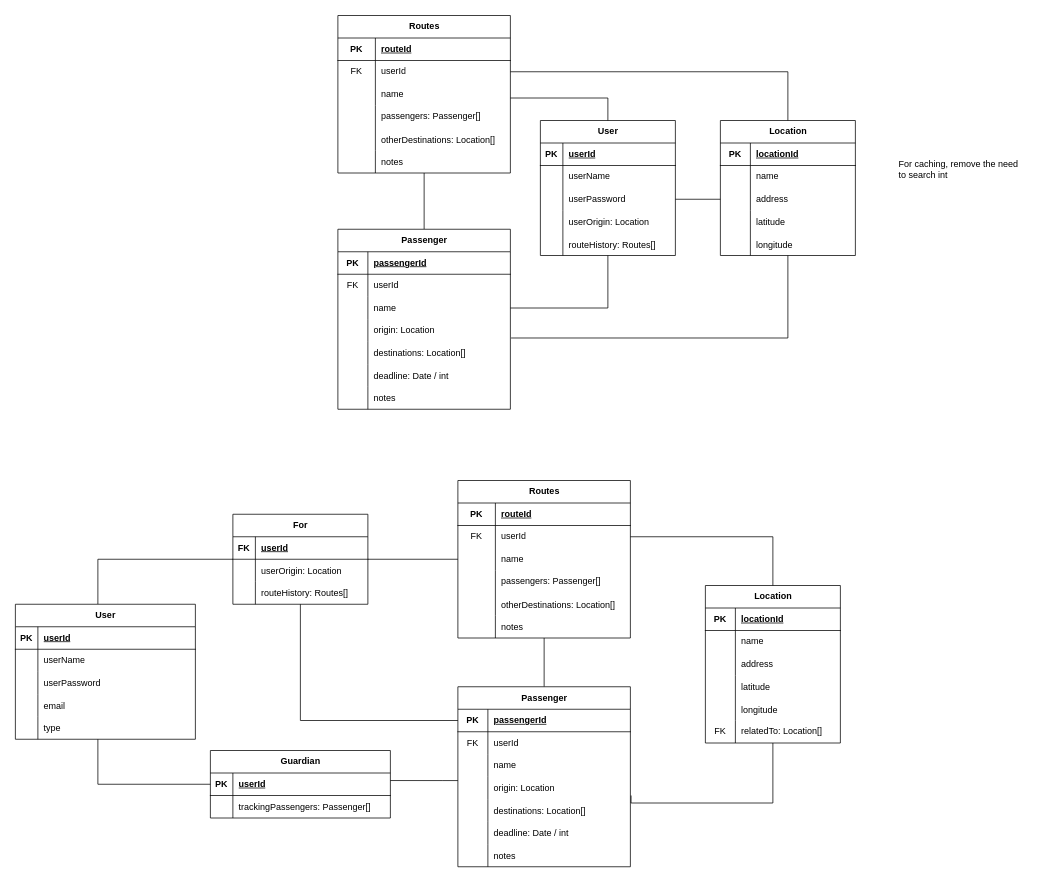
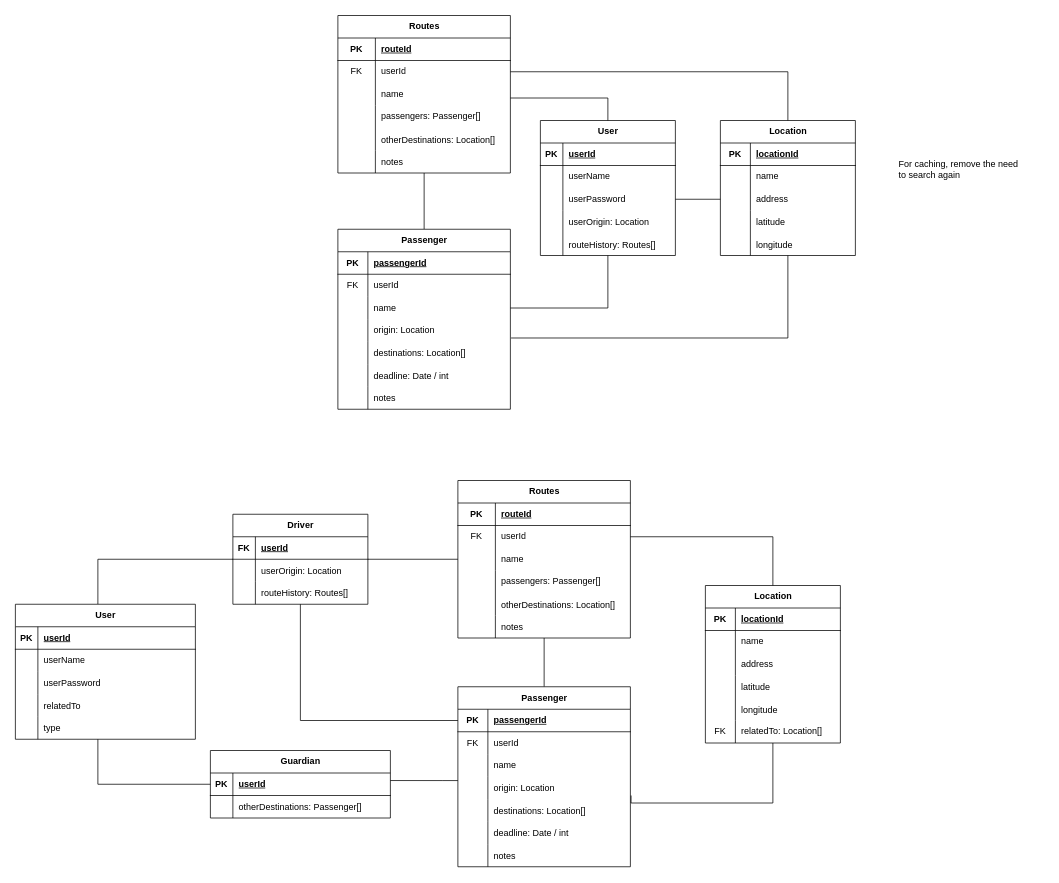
(962, 164) -> (962, 164)
(301, 525) -> (301, 525)
(54, 706) -> (65, 706)
(313, 807) -> (309, 807)
